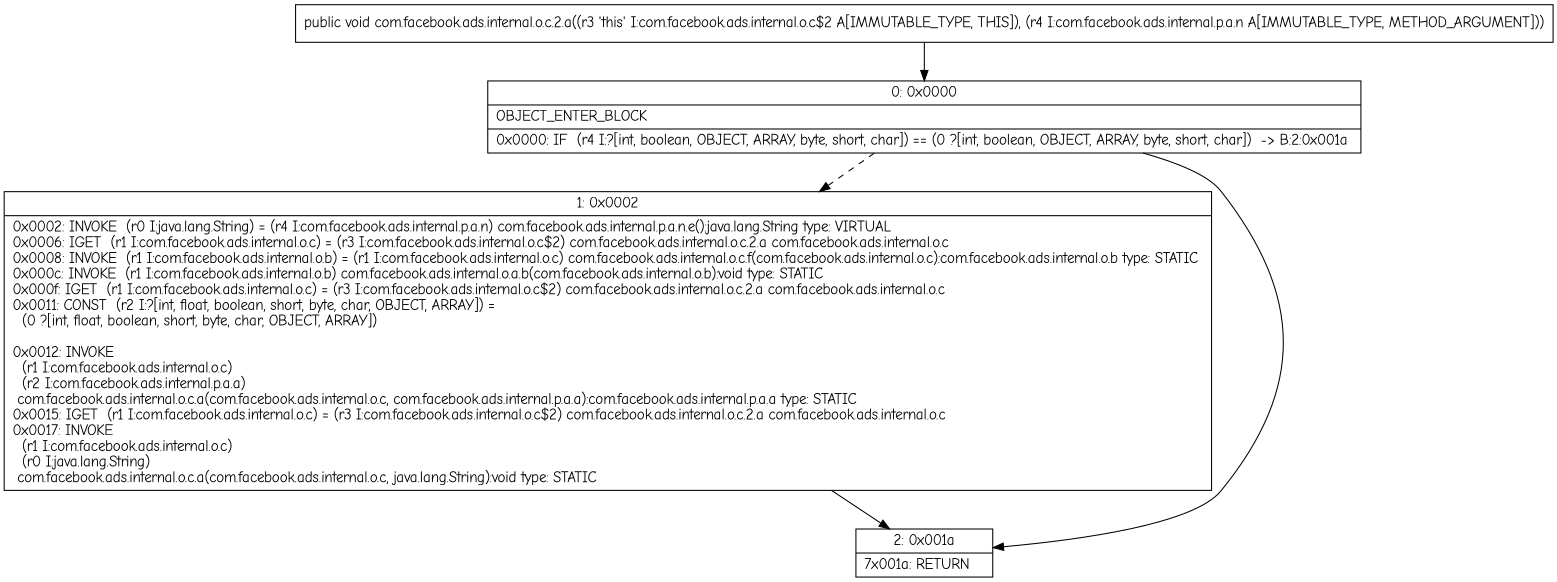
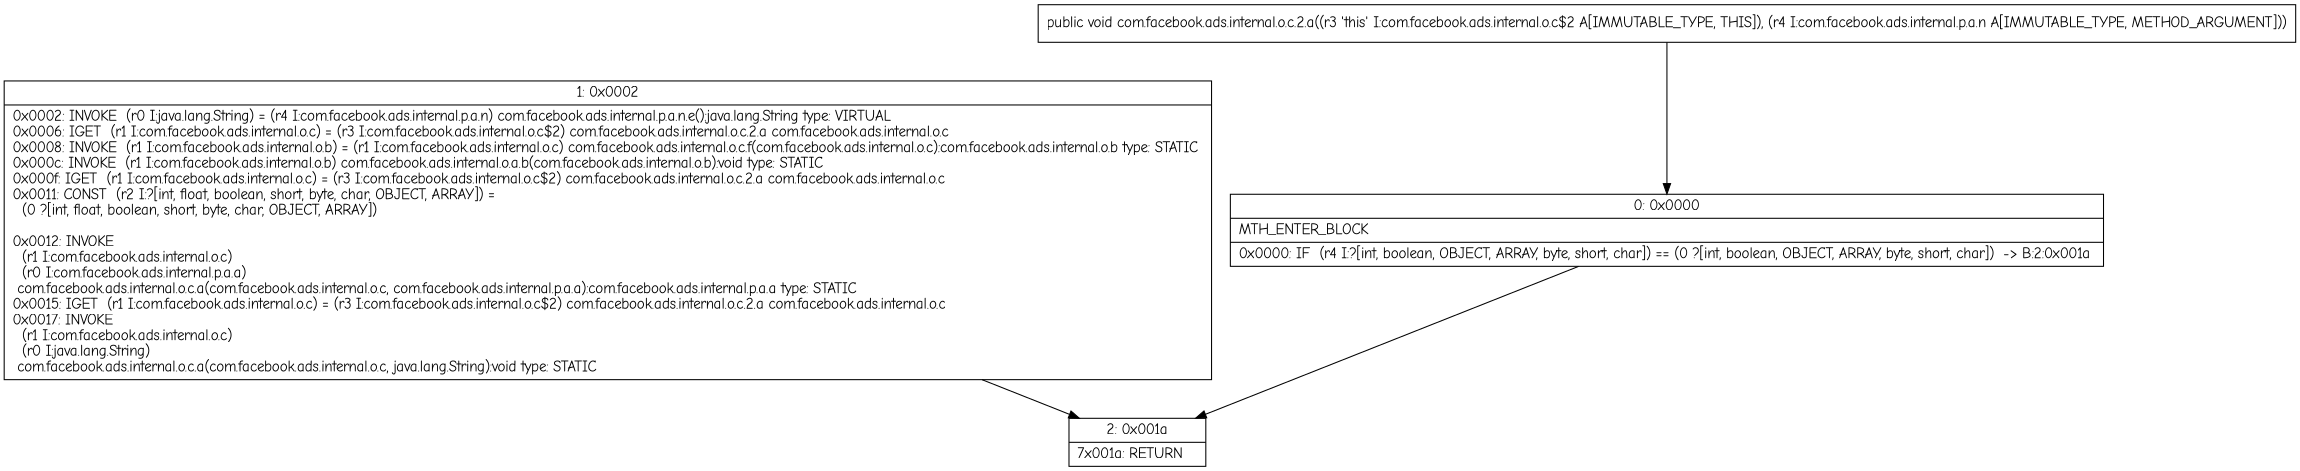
(572, 116) -> (1303, 230)
(851, 169) -> none
(129, 384) -> (130, 273)
